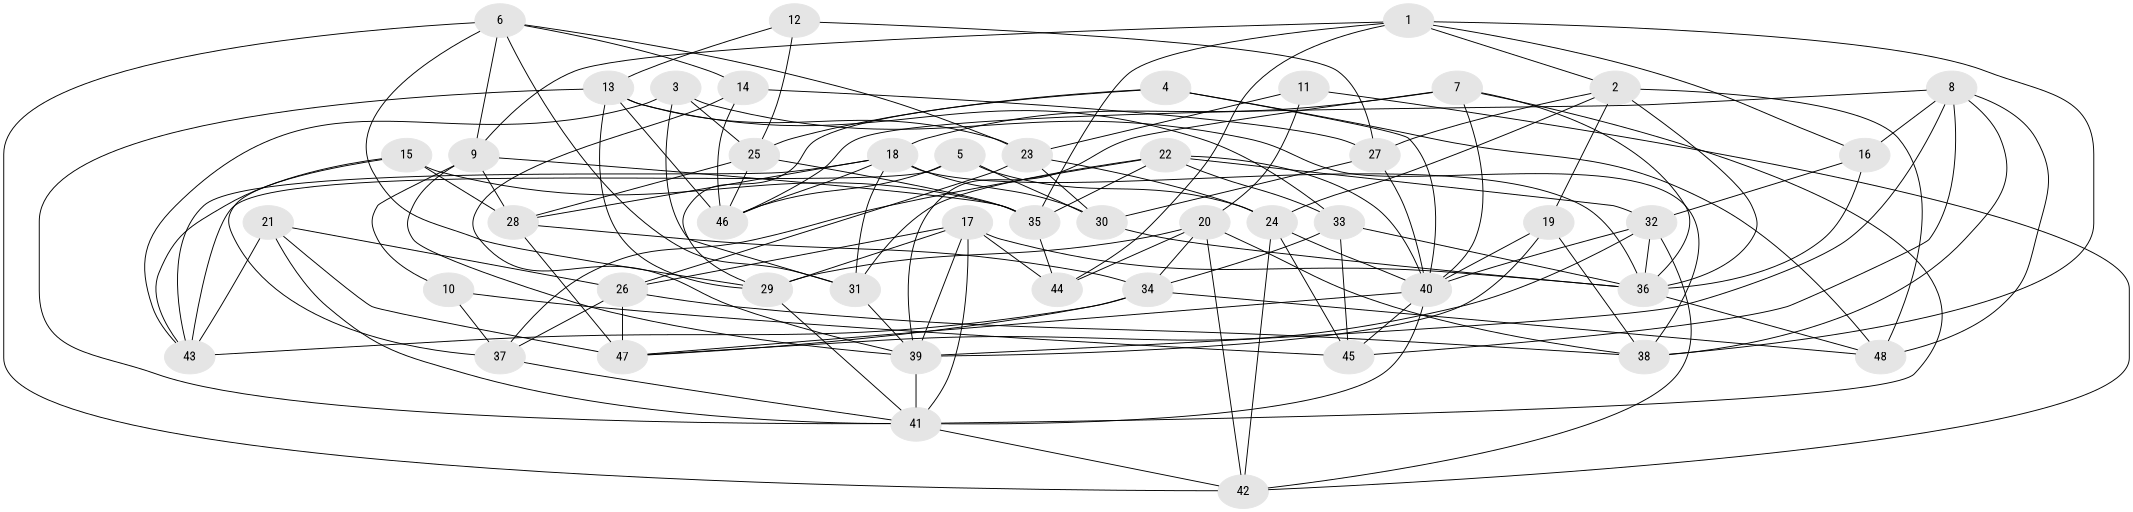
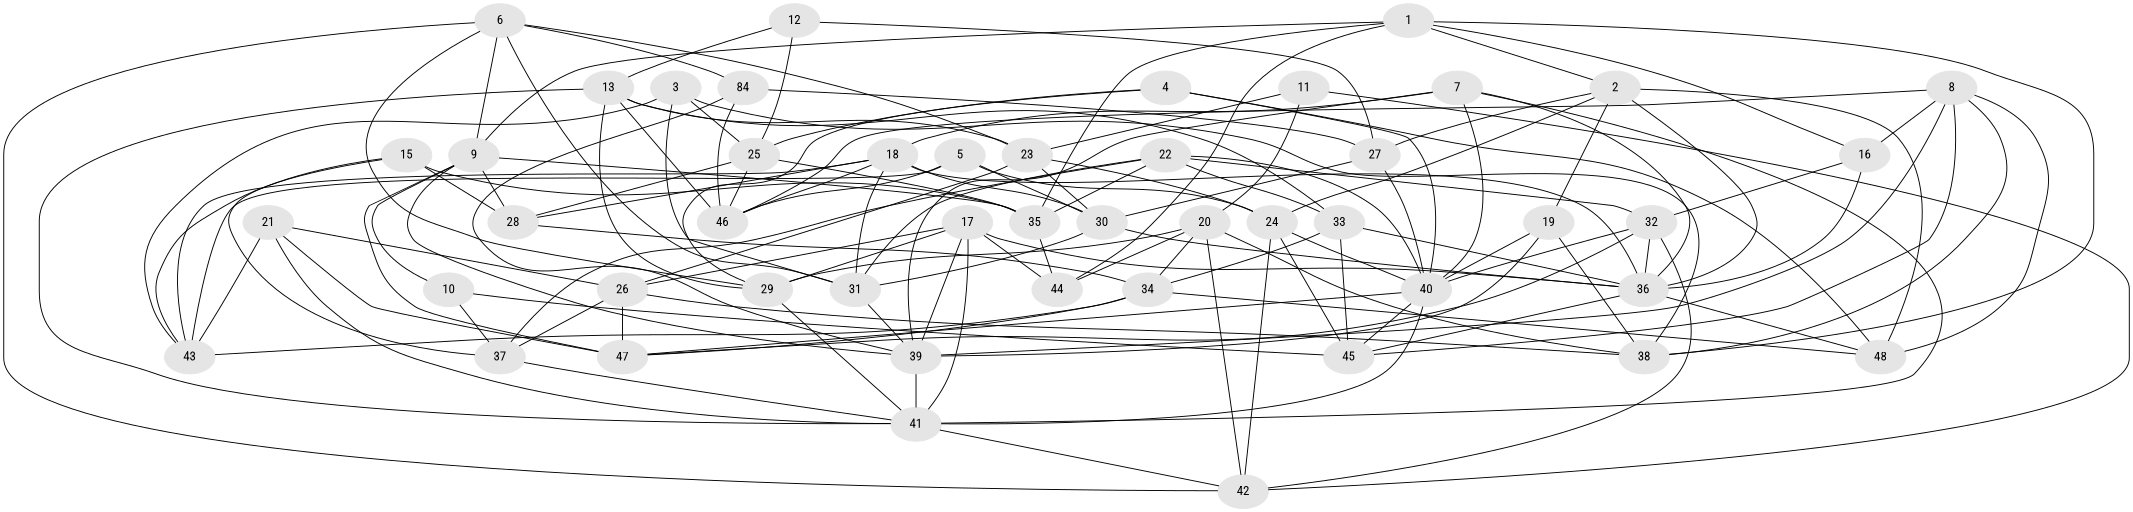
(743, 88) -> (743, 88)
none -> (983, 264)
(570, 292) -> (405, 300)
none -> (1533, 315)
